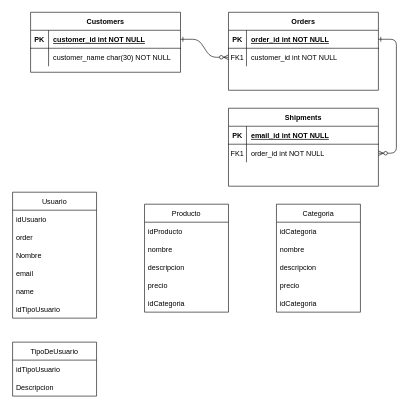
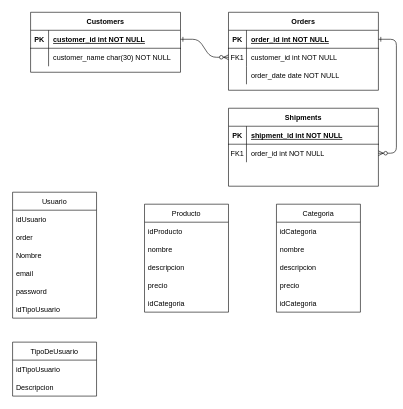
none -> (312, 75)
(288, 136) -> (295, 136)
(24, 292) -> (32, 292)
